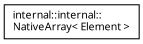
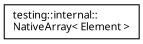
(72, 22) -> (72, 22)
